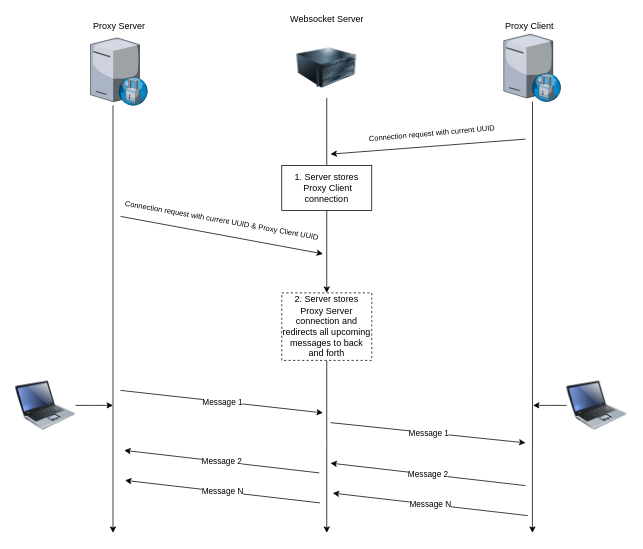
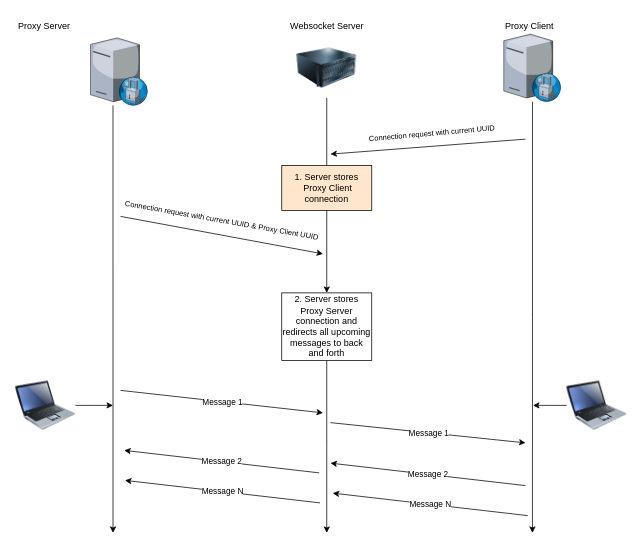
(327, 19) -> (327, 27)
(119, 27) -> (44, 27)
(327, 188) -> (327, 188)
(327, 327) -> (327, 327)
